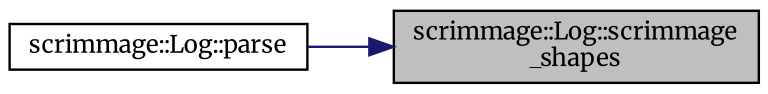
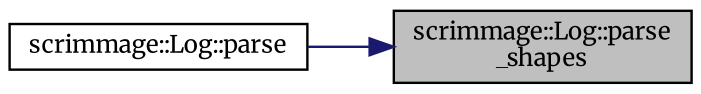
(576, 47) -> (543, 47)
